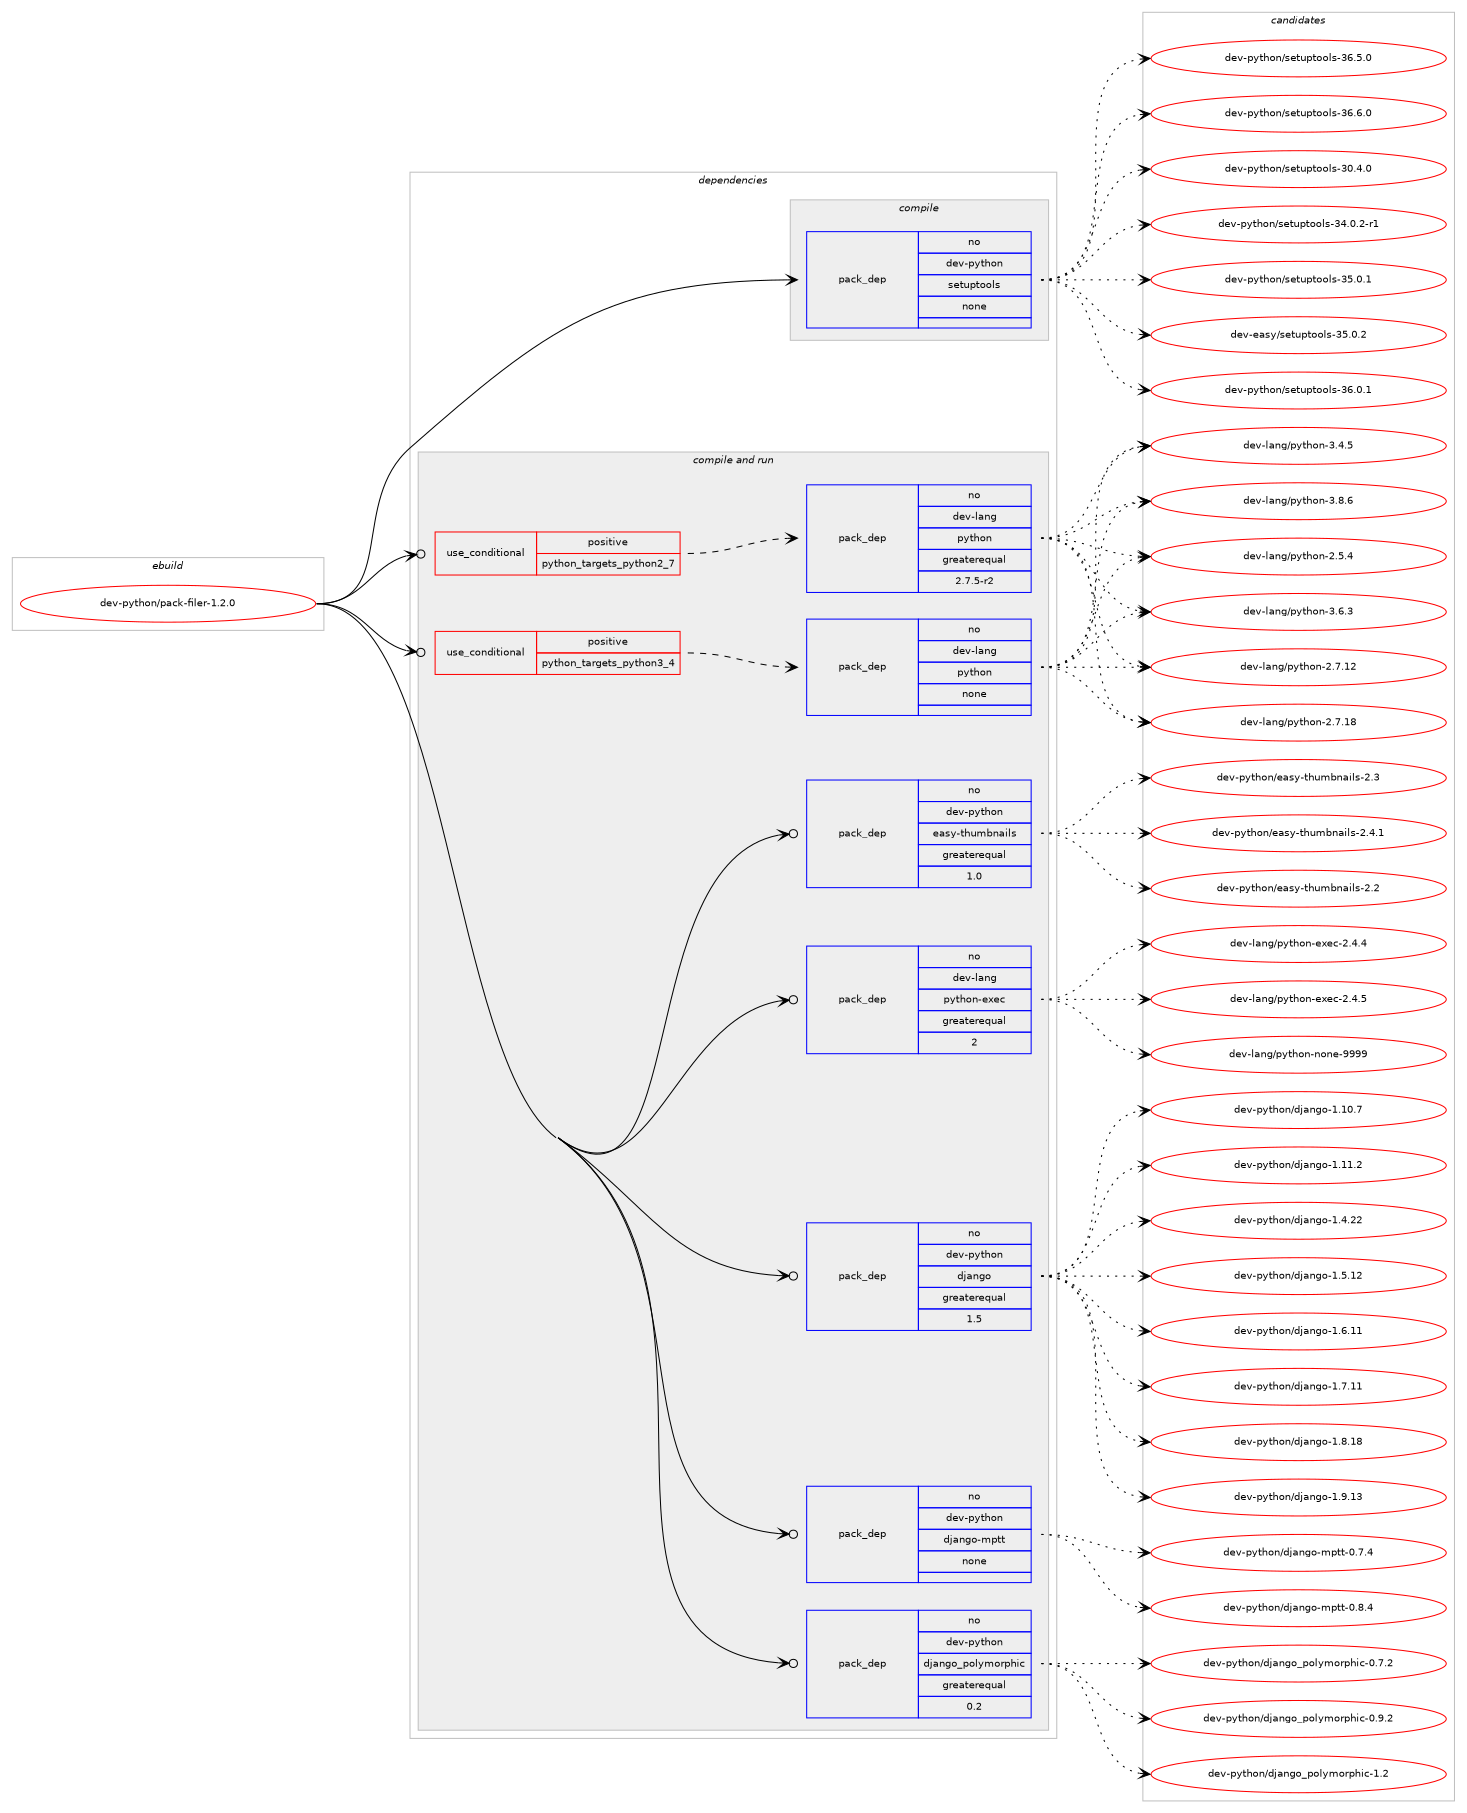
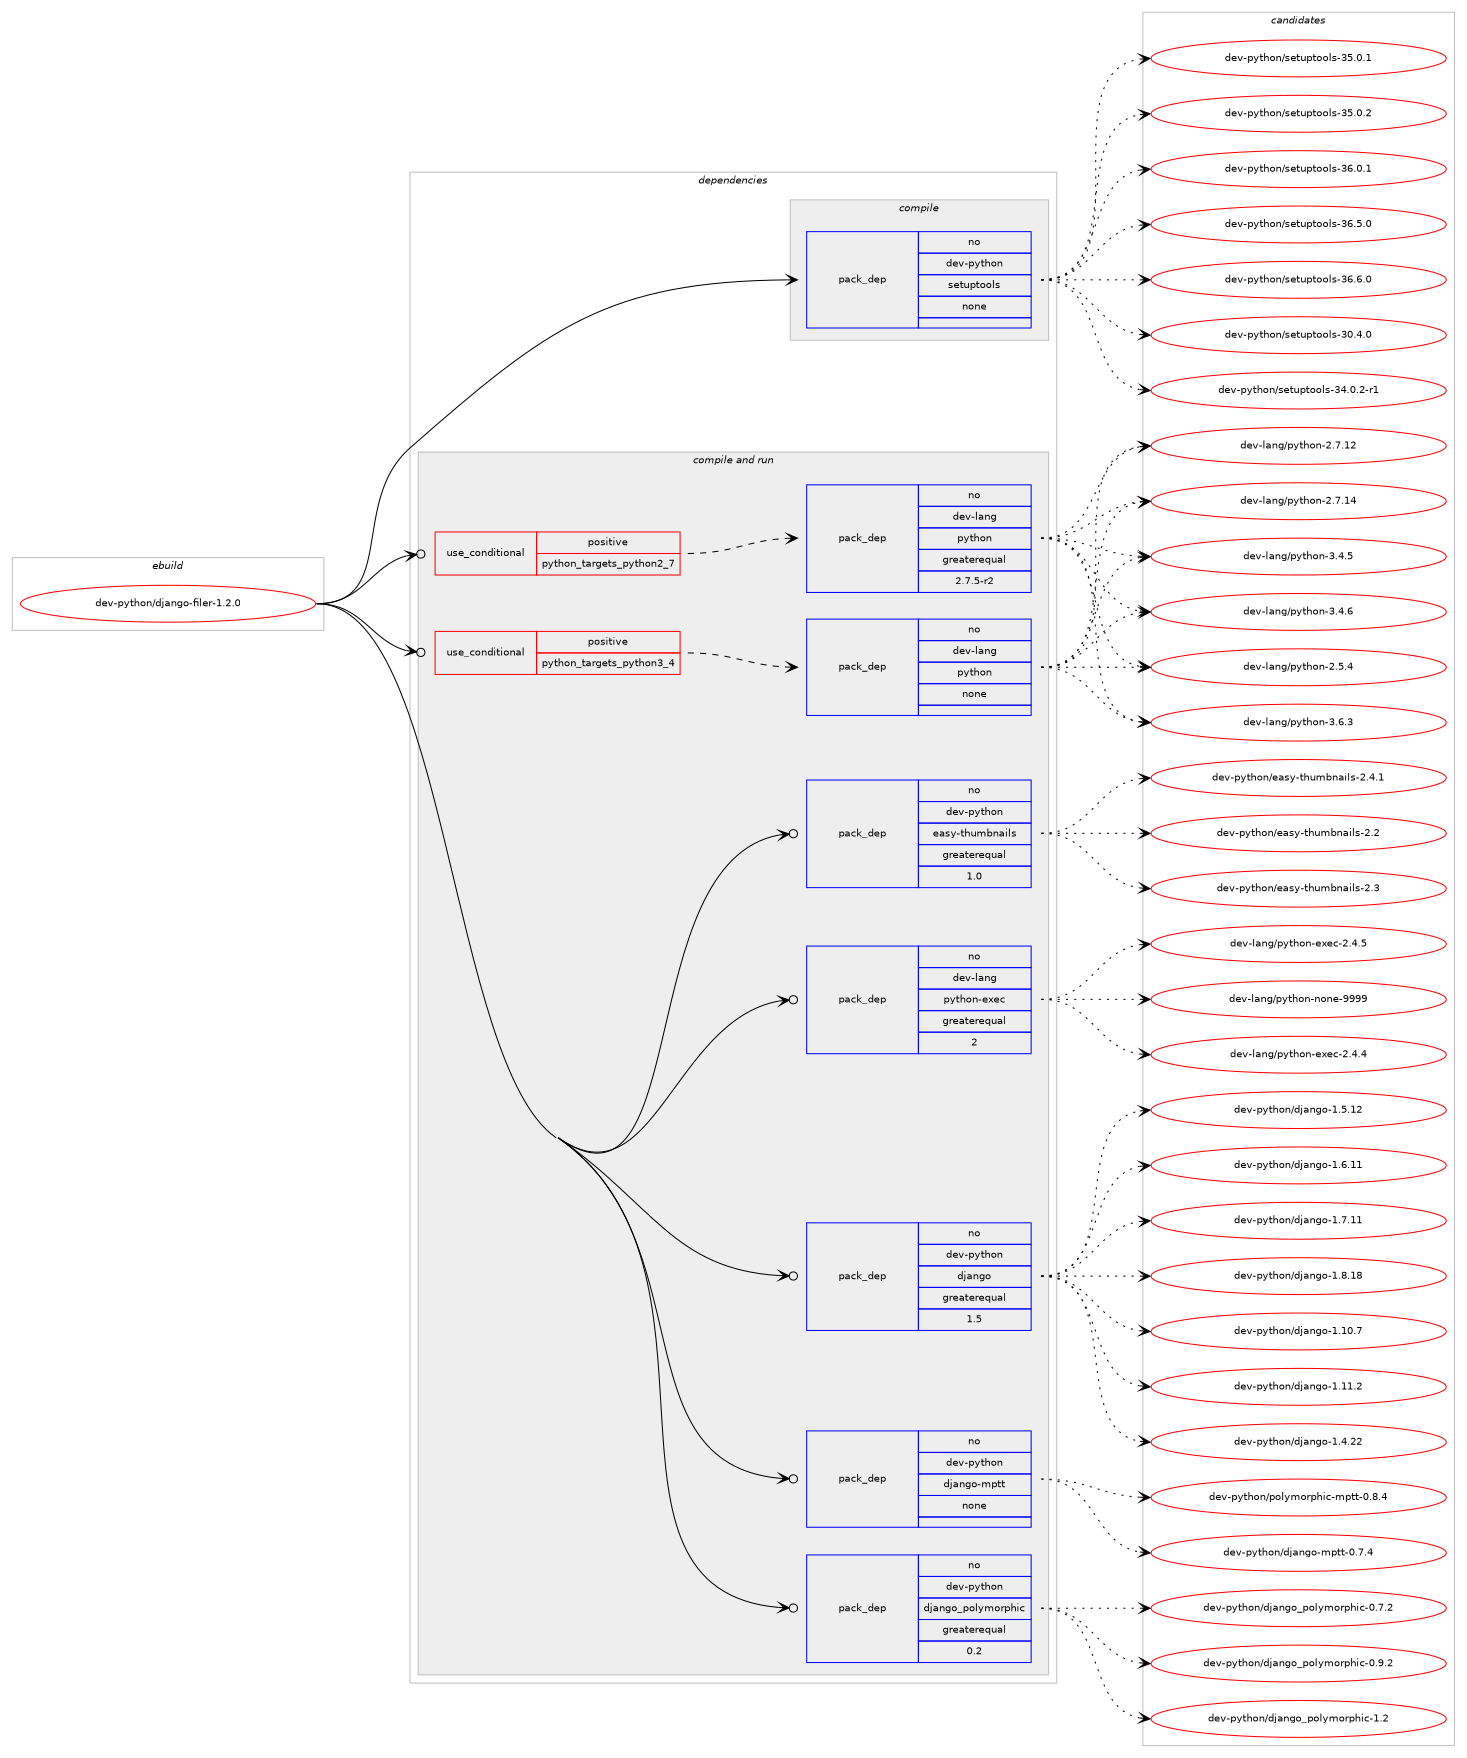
(1299, 335) -> (1299, 114)
(1299, 501) -> (1299, 612)
(168, 604) -> (168, 604)
(1299, 723) -> (1299, 501)
(1299, 1498) -> none
(1299, 1608) -> (1299, 1498)
